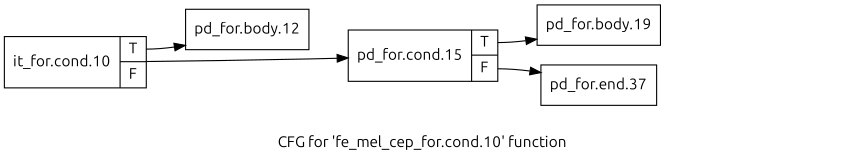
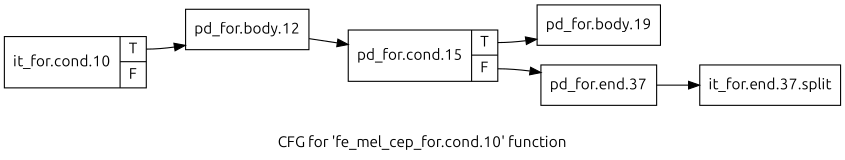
(242, 60) -> (323, 41)
none -> (770, 85)
